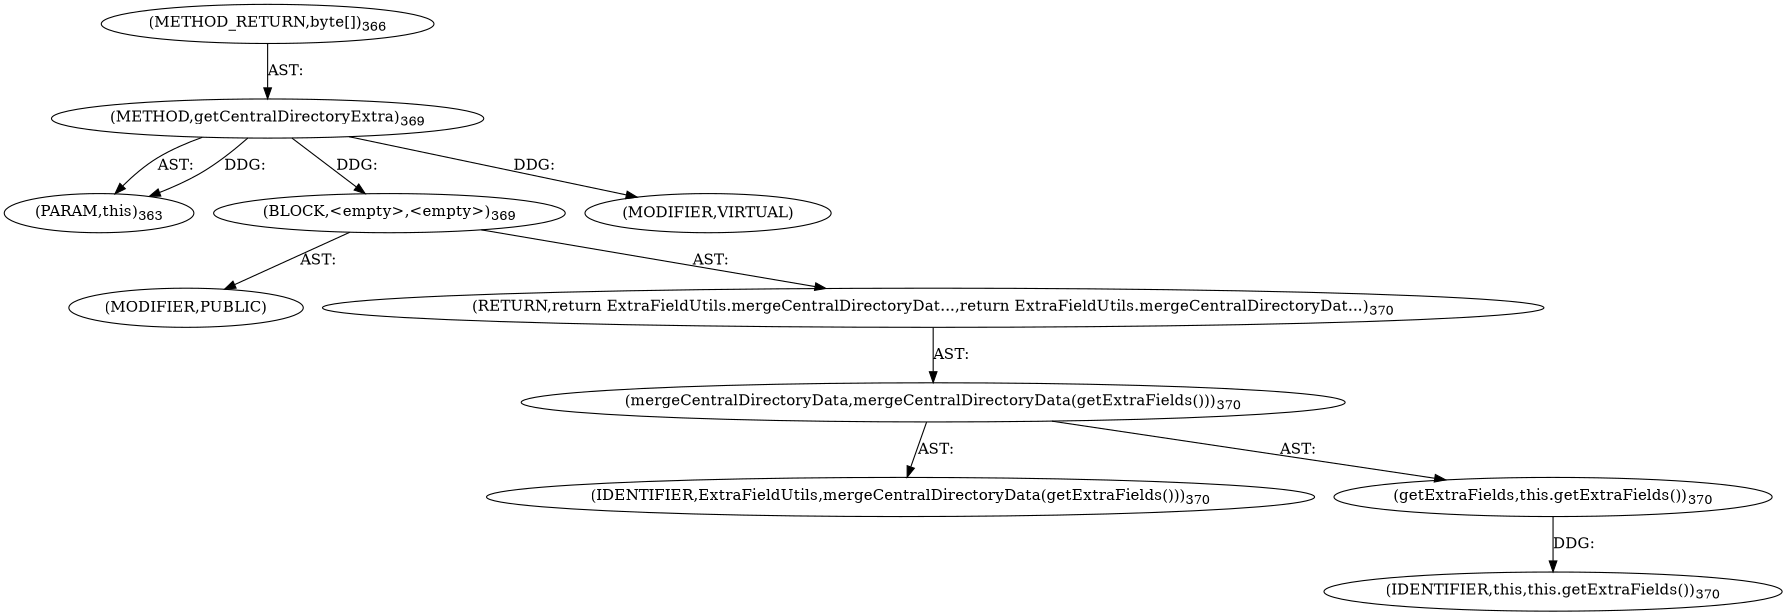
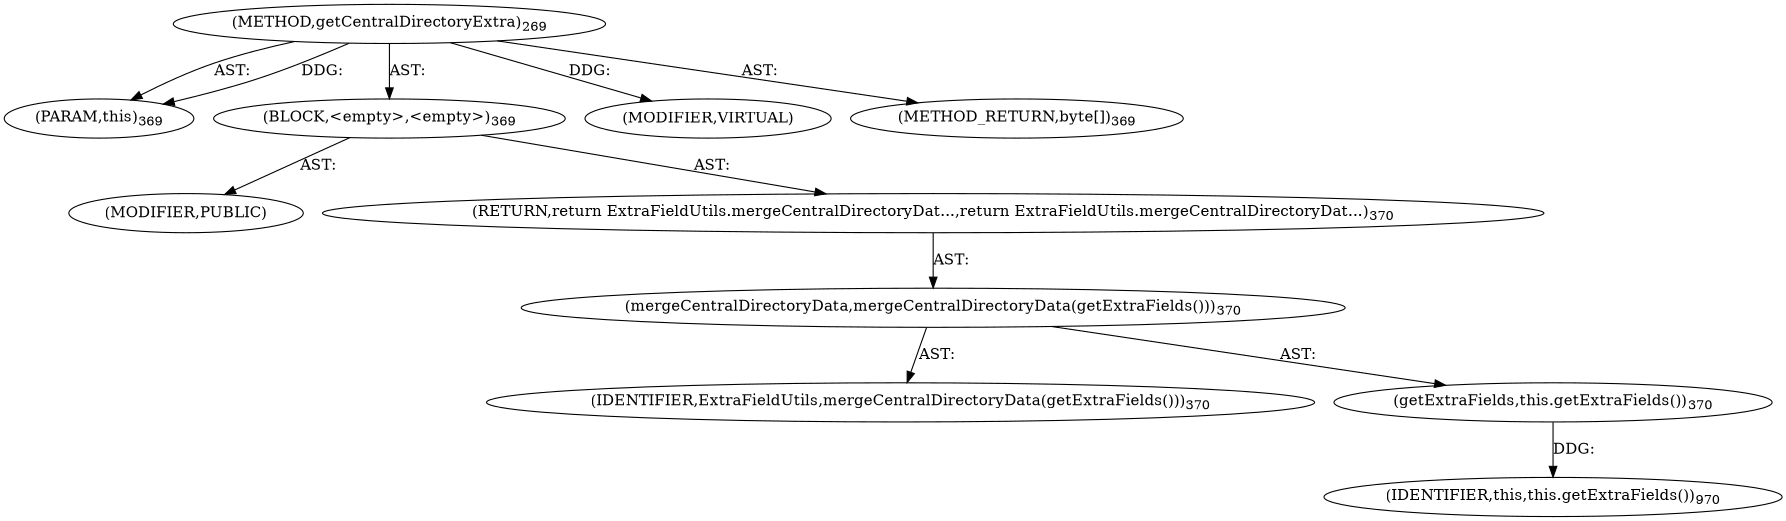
(374, 22) -> (1123, 117)
(268, 66) -> (702, 71)
(413, 117) -> (535, 22)
(360, 166) -> (410, 71)
(151, 212) -> (151, 117)
(1708, 590) -> (1708, 495)
